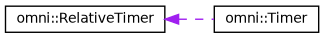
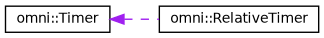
(196, 19) -> (142, 19)
